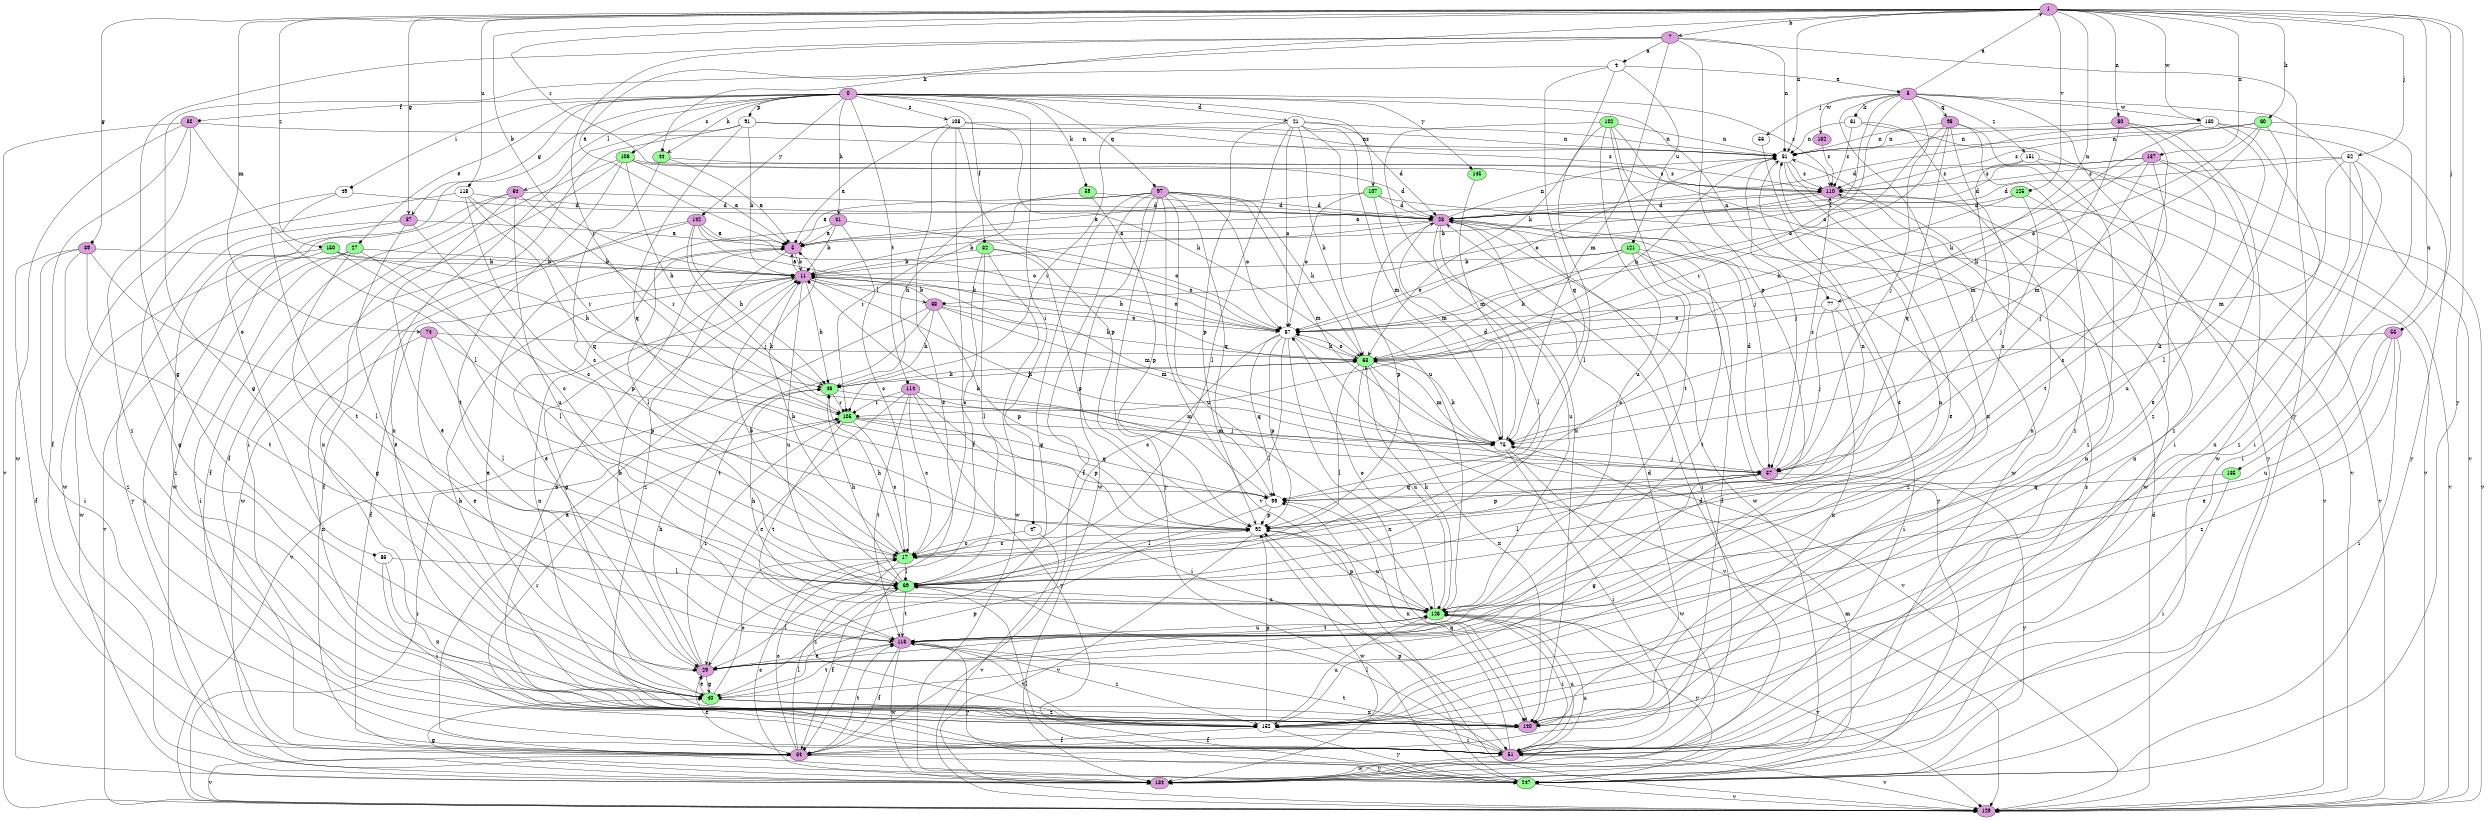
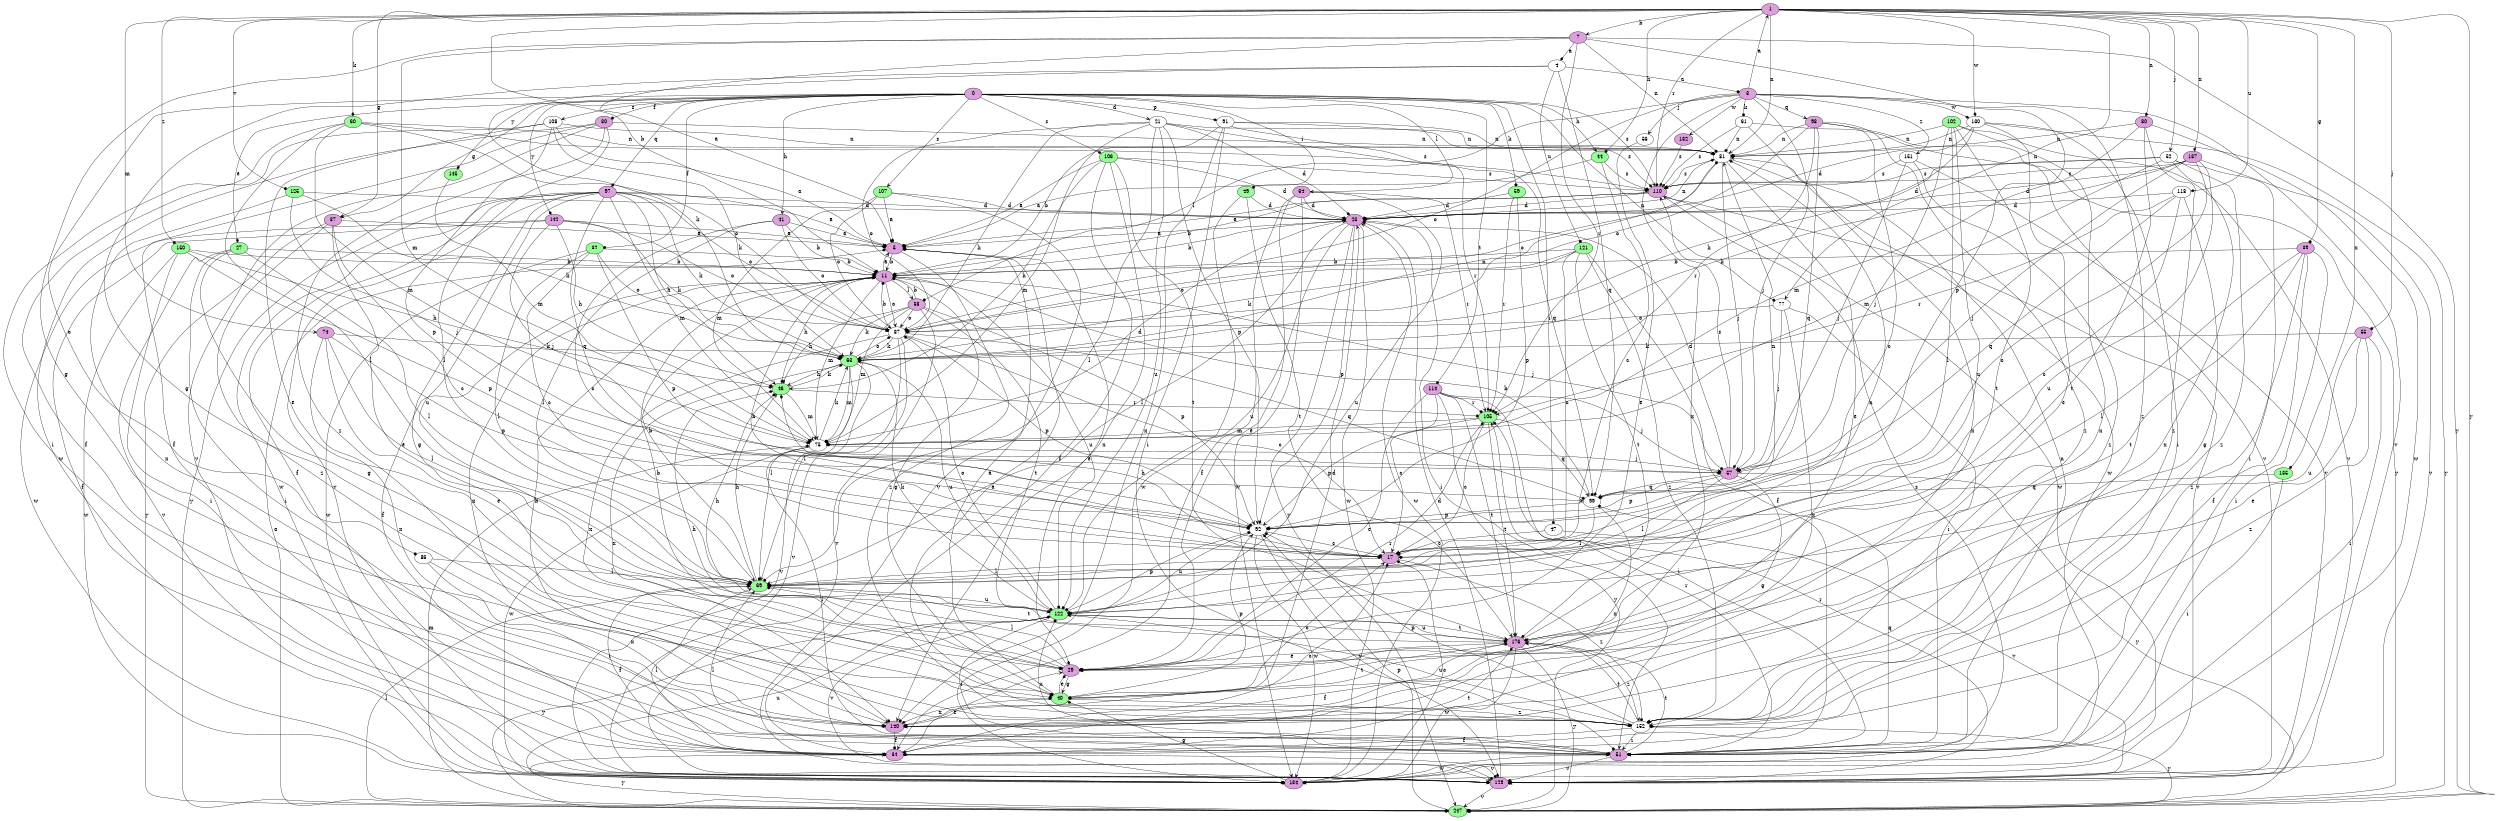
(344, 192) -> (1246, 192)
(1701, 502) -> (1416, 502)
(905, 558) -> (1390, 558)
(1436, 614) -> (1059, 614)
(902, 642) -> (1516, 642)
(1754, 801) -> (1480, 796)
